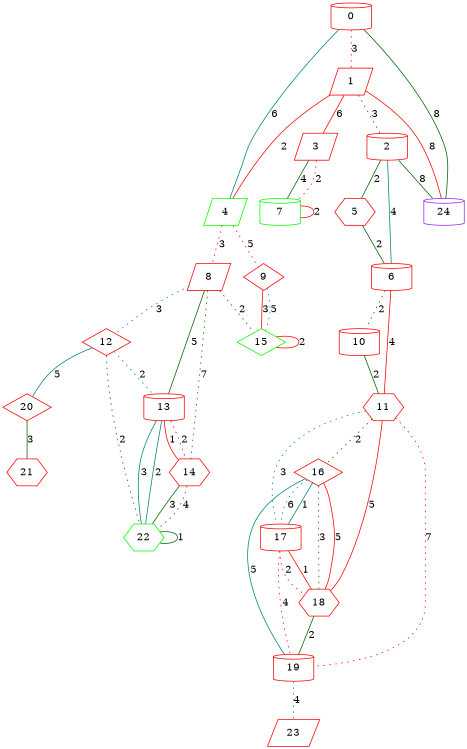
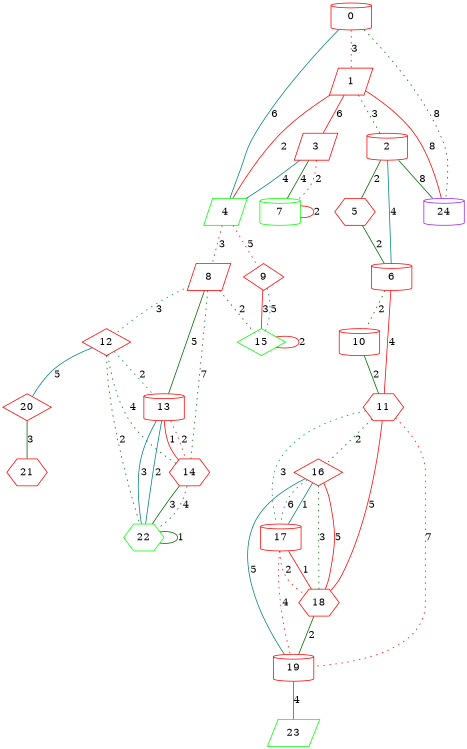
(425, 106) -> (425, 106)
none -> (274, 180)
none -> (128, 418)
(294, 700) -> (294, 700)
(294, 733) -> (294, 733)
